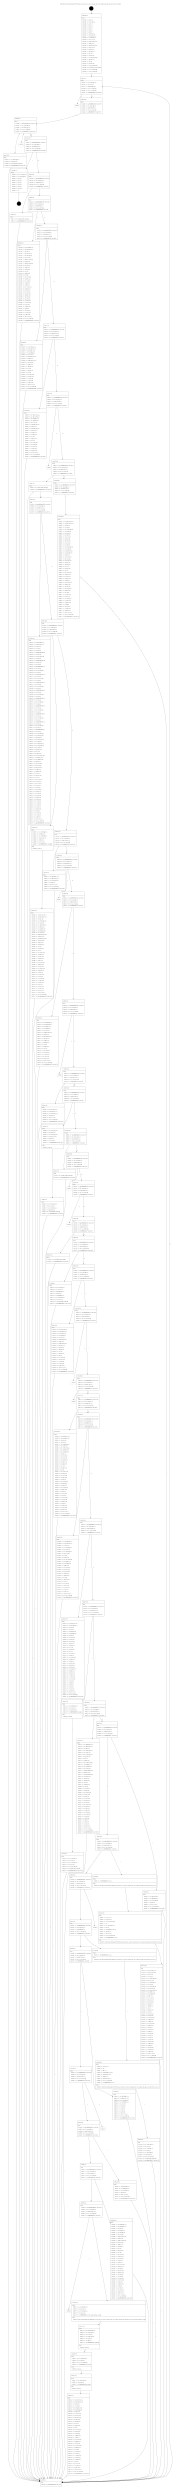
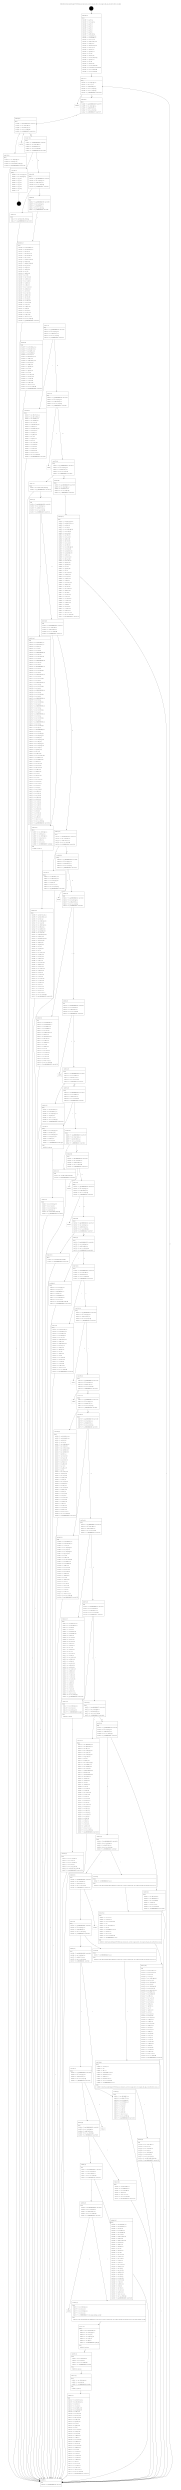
(47, 232) -> none
